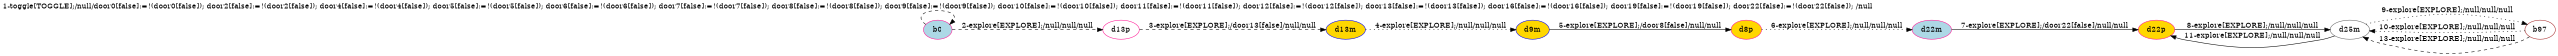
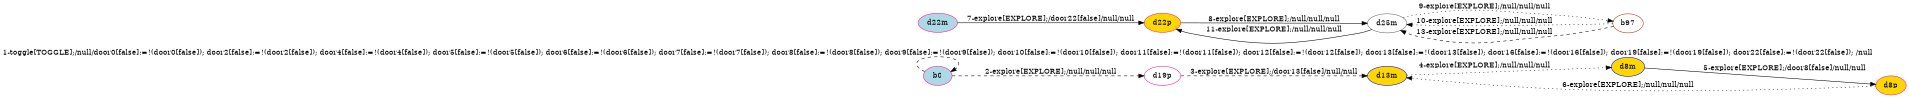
(1121, 30) -> (1162, 76)
(1533, 30) -> (1628, 67)
(1834, 30) -> (1644, 91)
